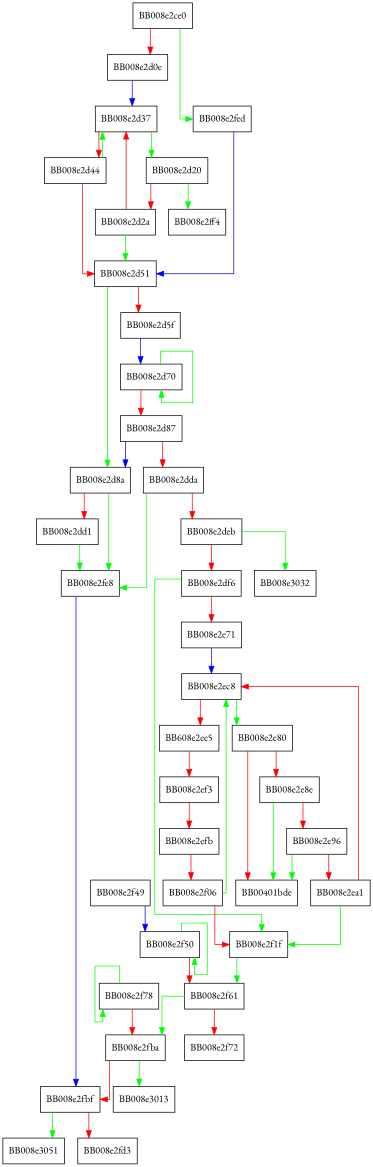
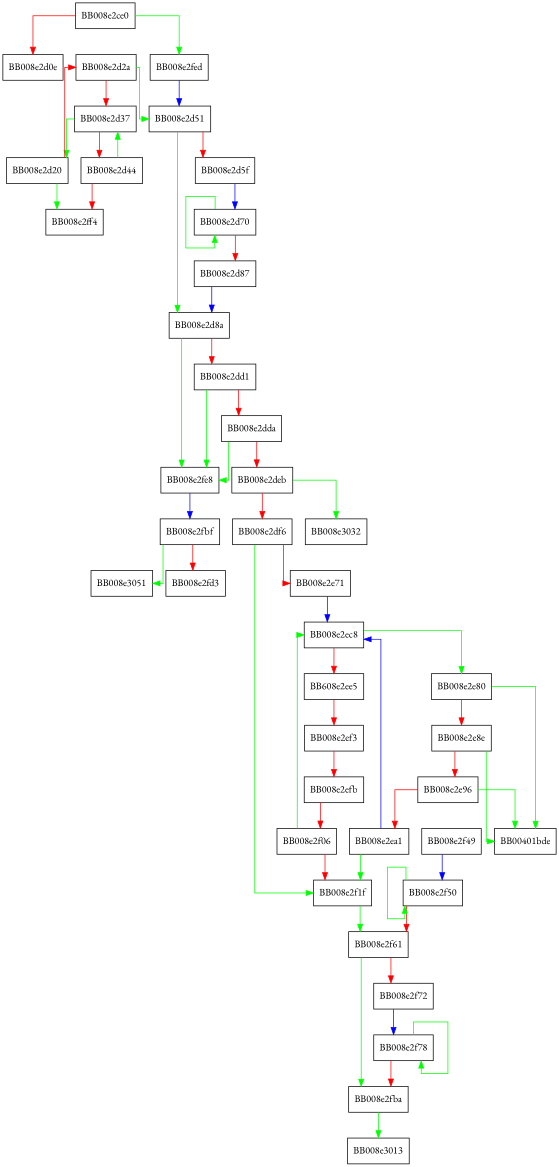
(132, 90) -> none
(82, 231) -> (92, 193)
(163, 451) -> (239, 399)
(359, 728) -> (381, 729)
(248, 812) -> (536, 732)
none -> (394, 1018)
(109, 1081) -> none
